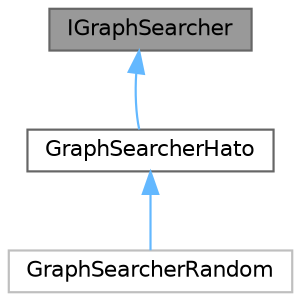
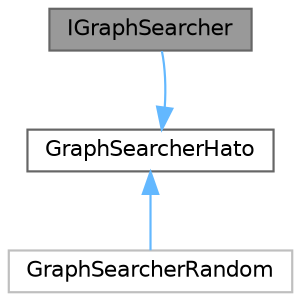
(136, 101) -> (165, 79)
